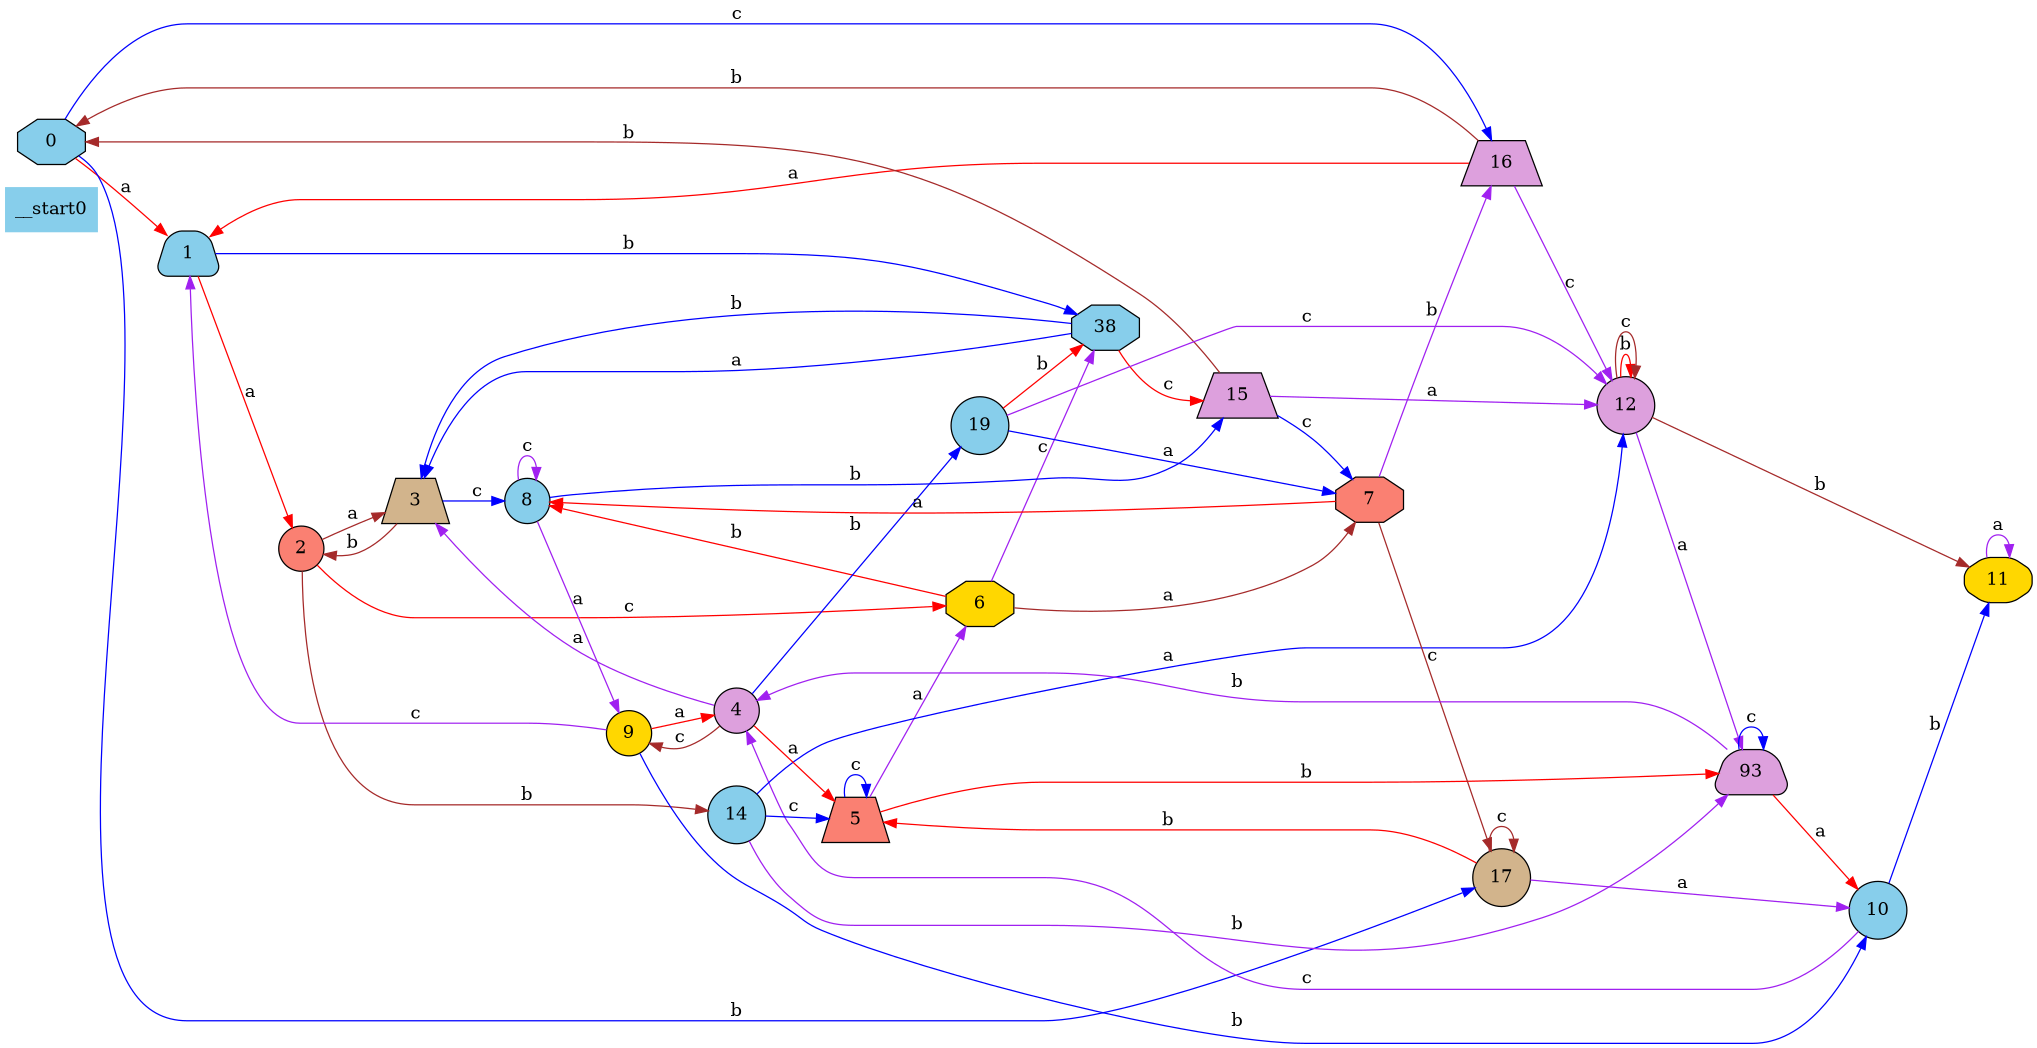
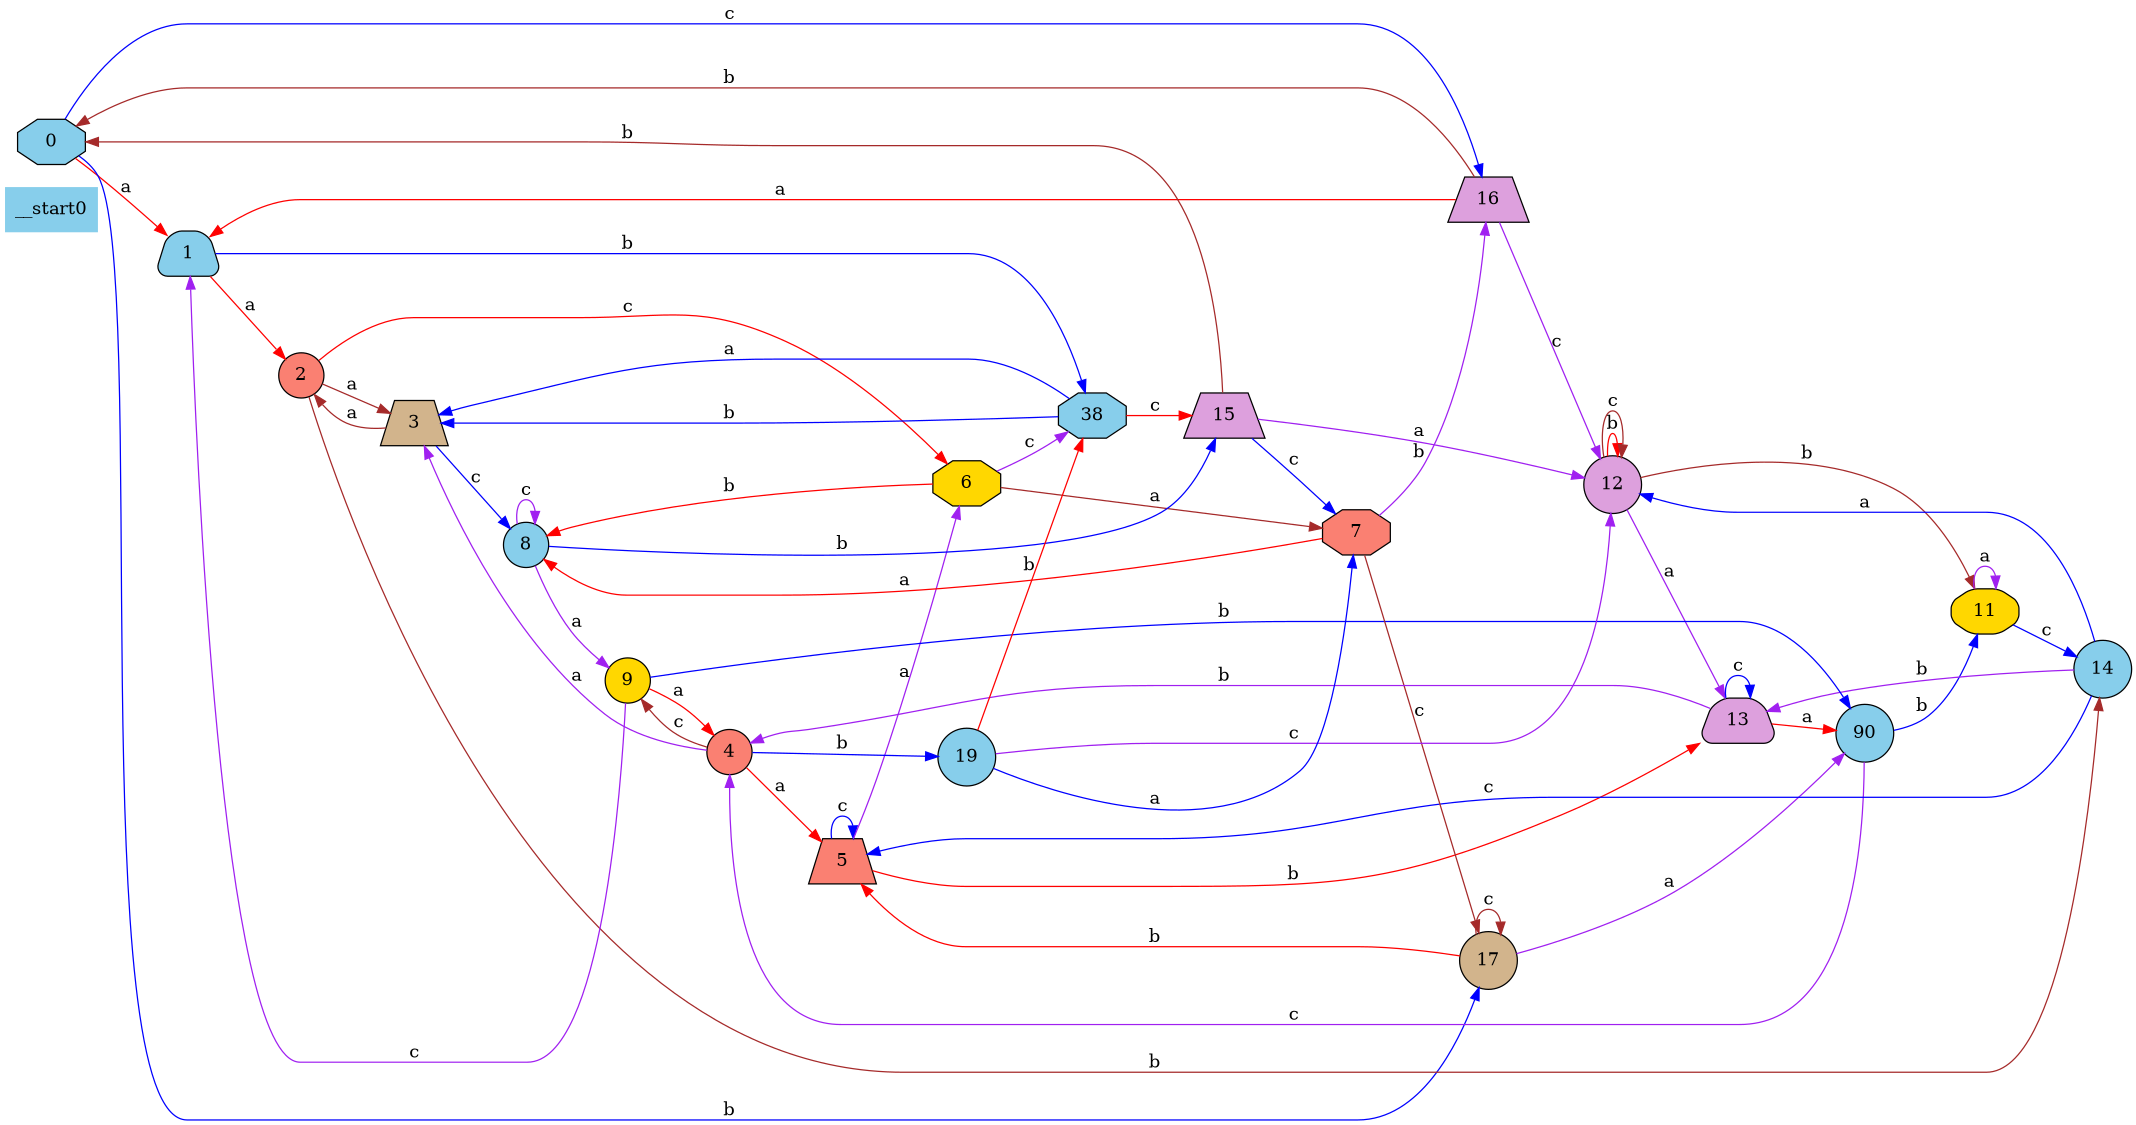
(353, 543) -> (352, 414)
none -> (2039, 638)
(737, 711) -> (729, 752)
(1751, 772) -> (1738, 721)
(1878, 910) -> (1865, 733)
